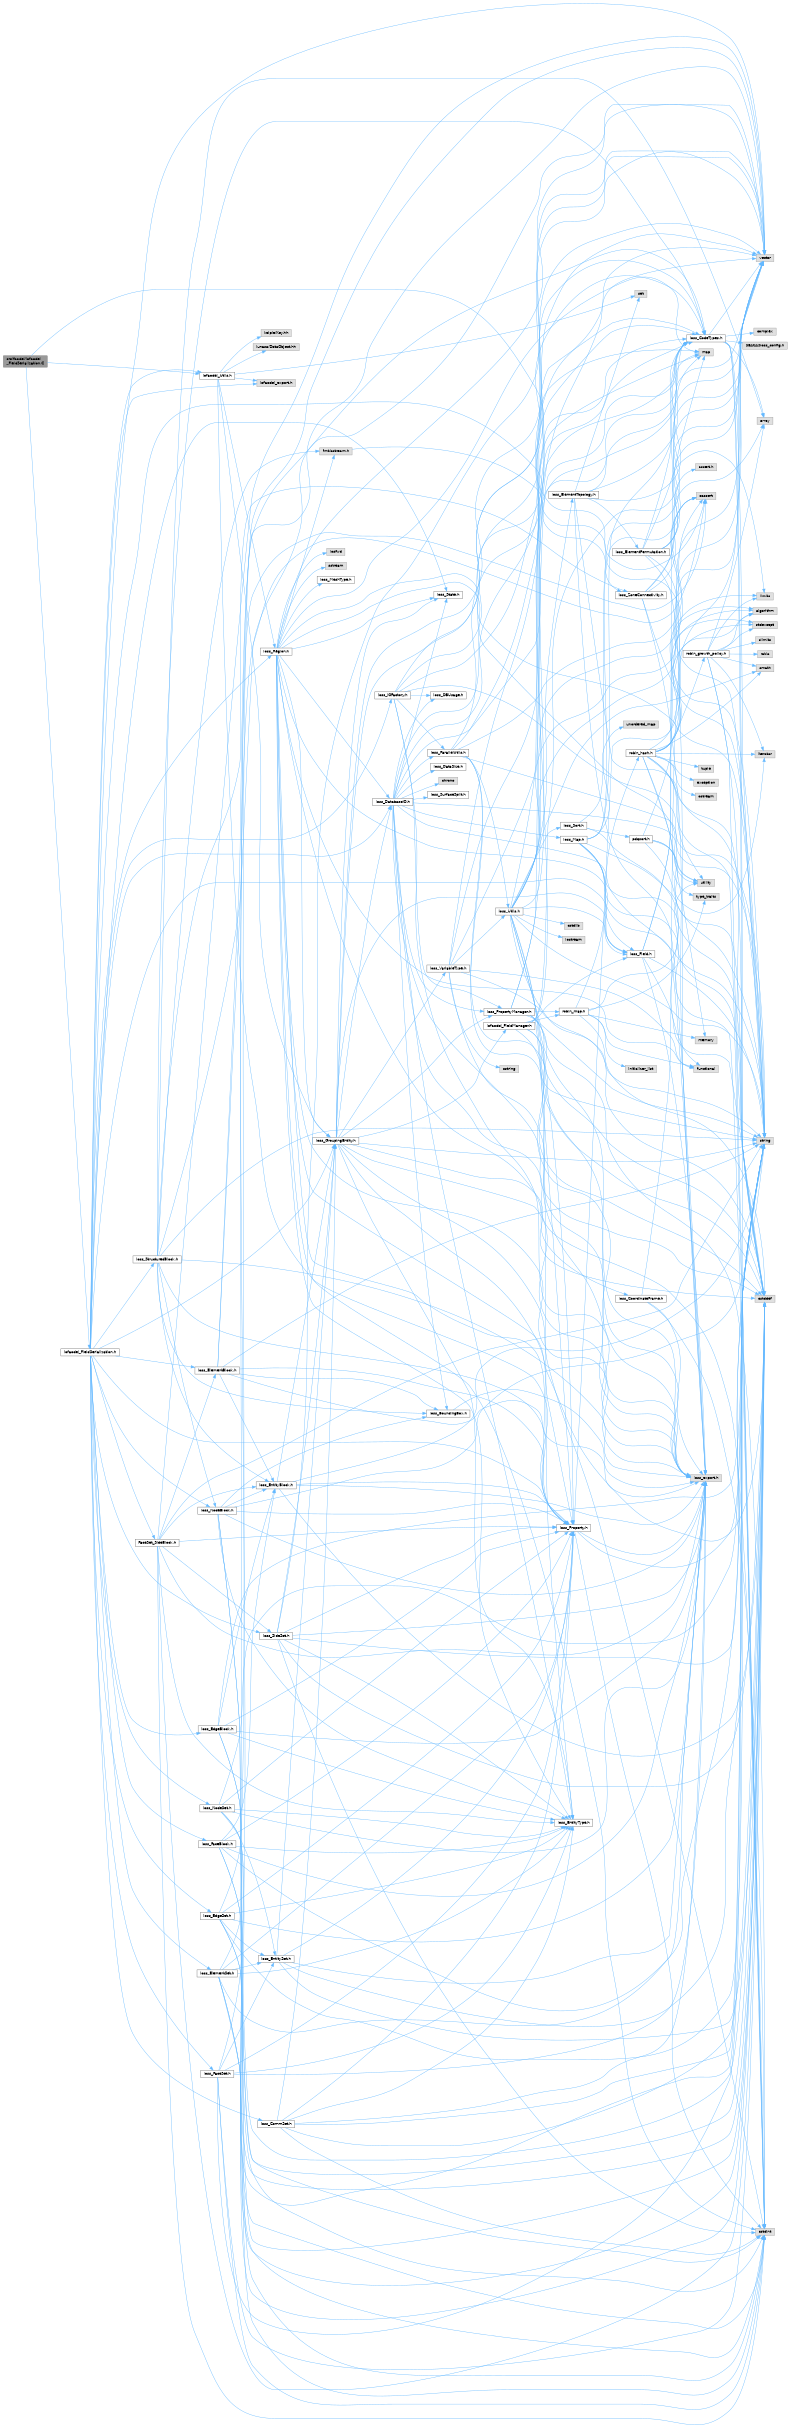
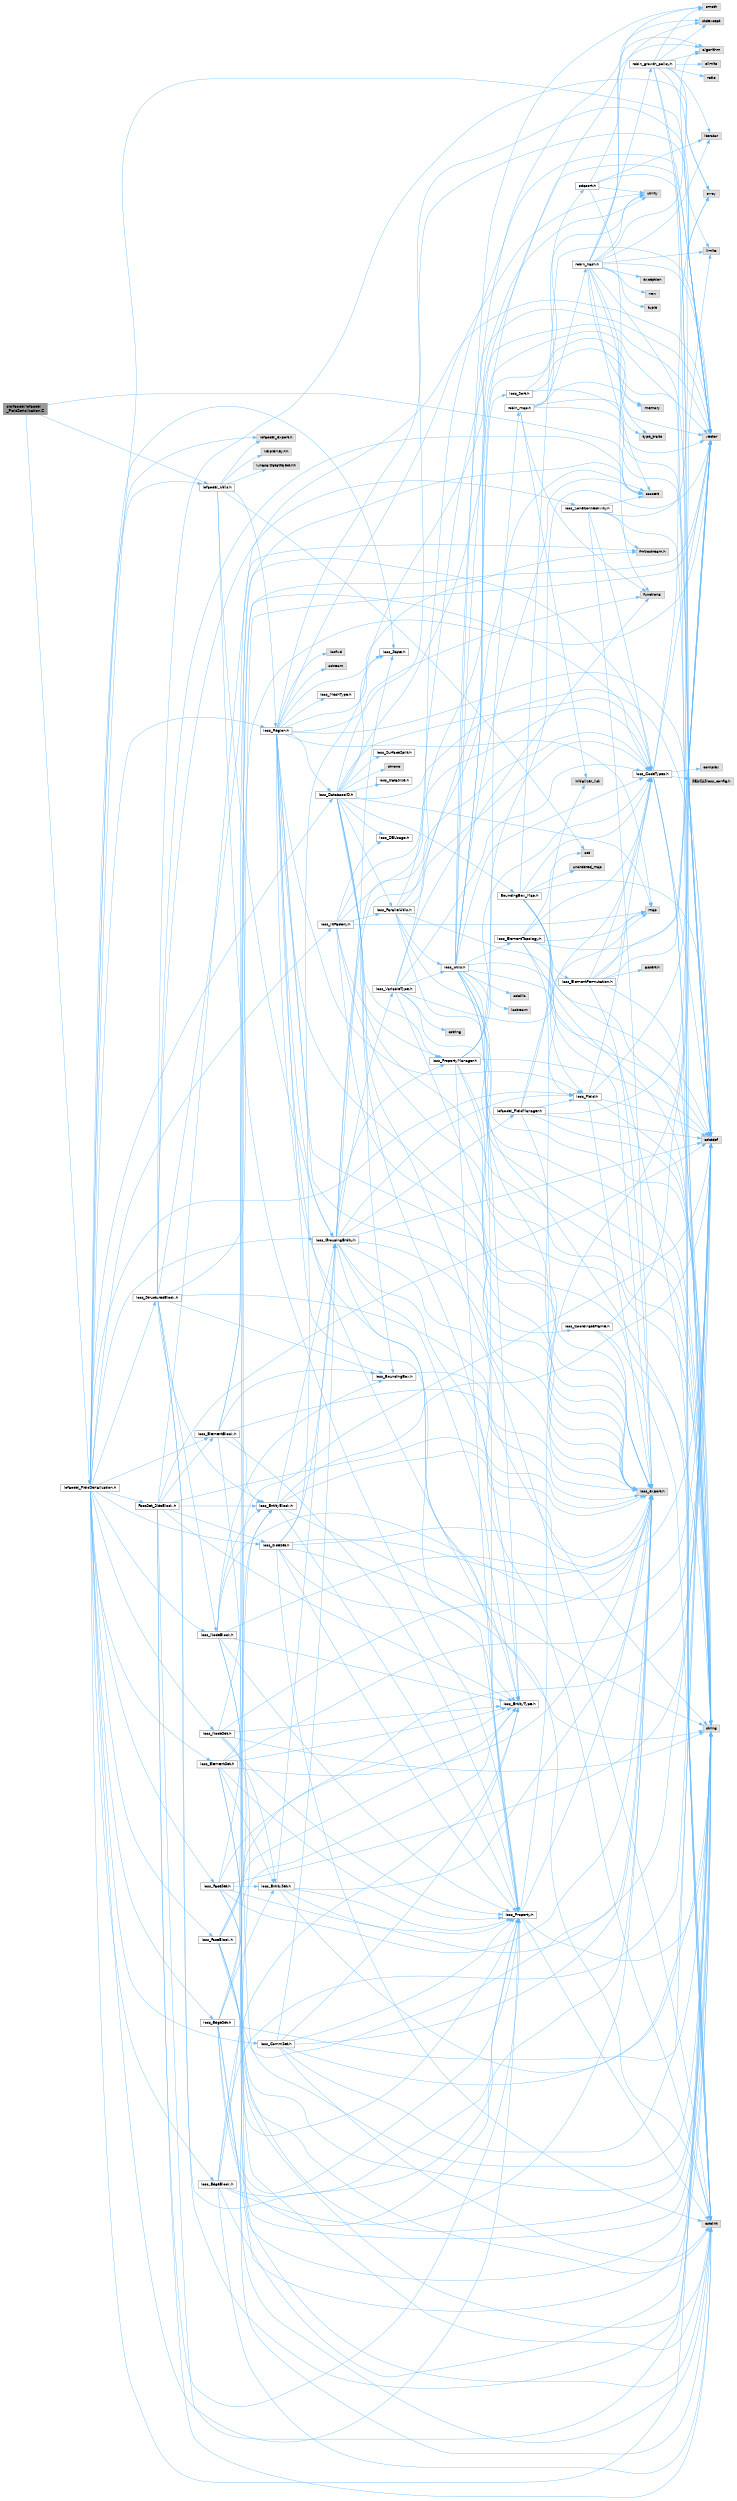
(510, 471) -> (622, 528)
(706, 797) -> (652, 294)
(574, 840) -> (519, 896)
(360, 964) -> none
(542, 1019) -> (550, 930)
